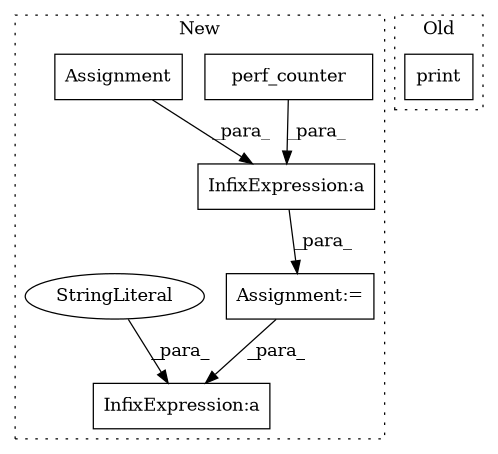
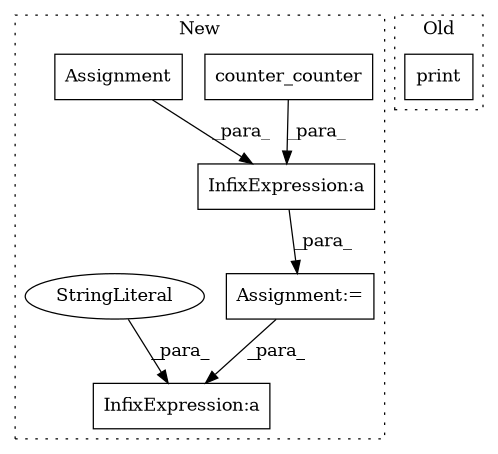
(289, 77) -> (289, 77)
